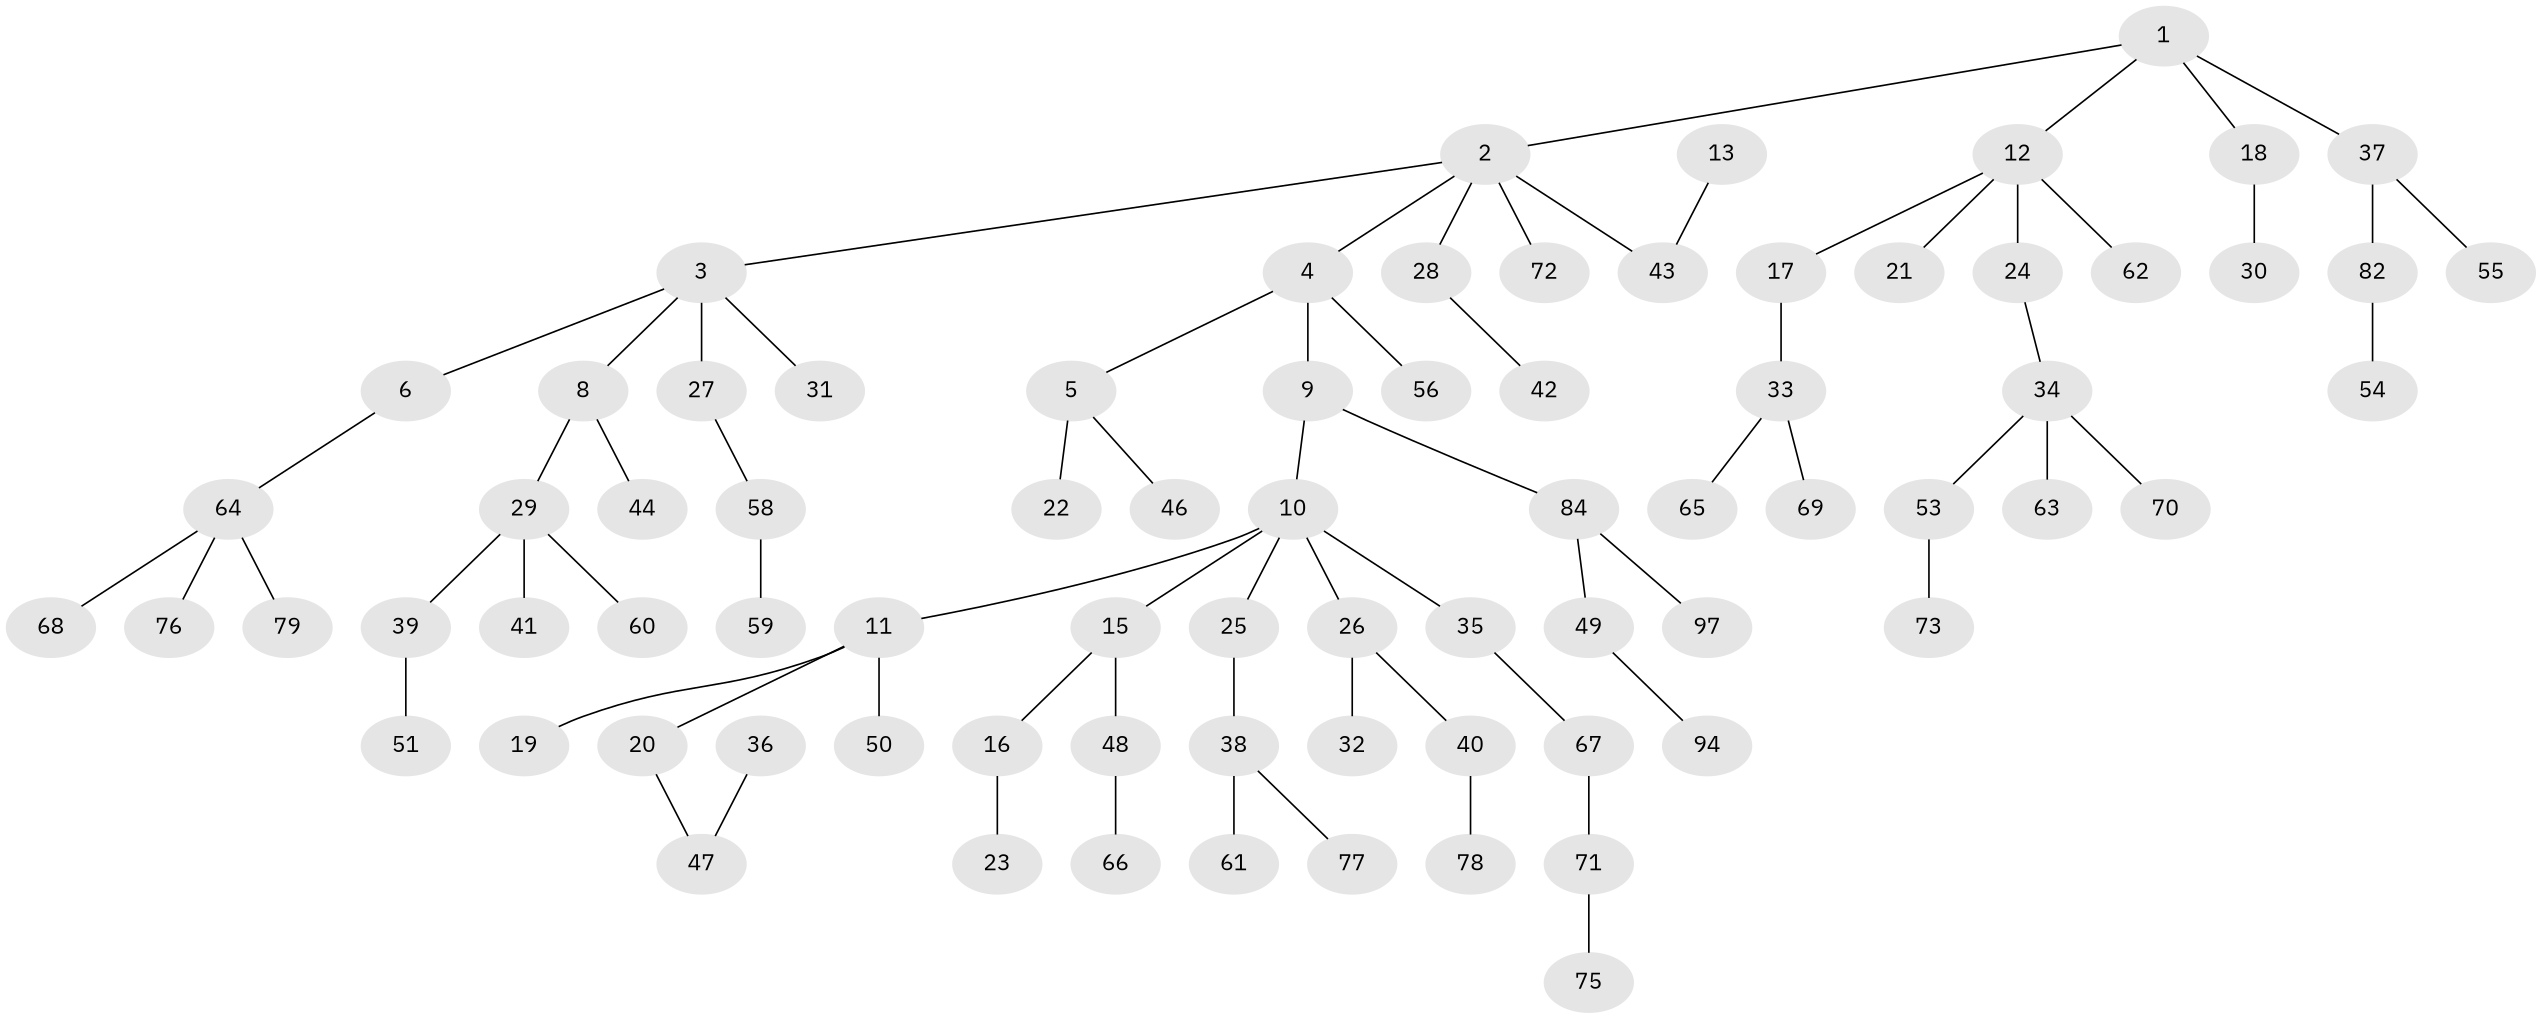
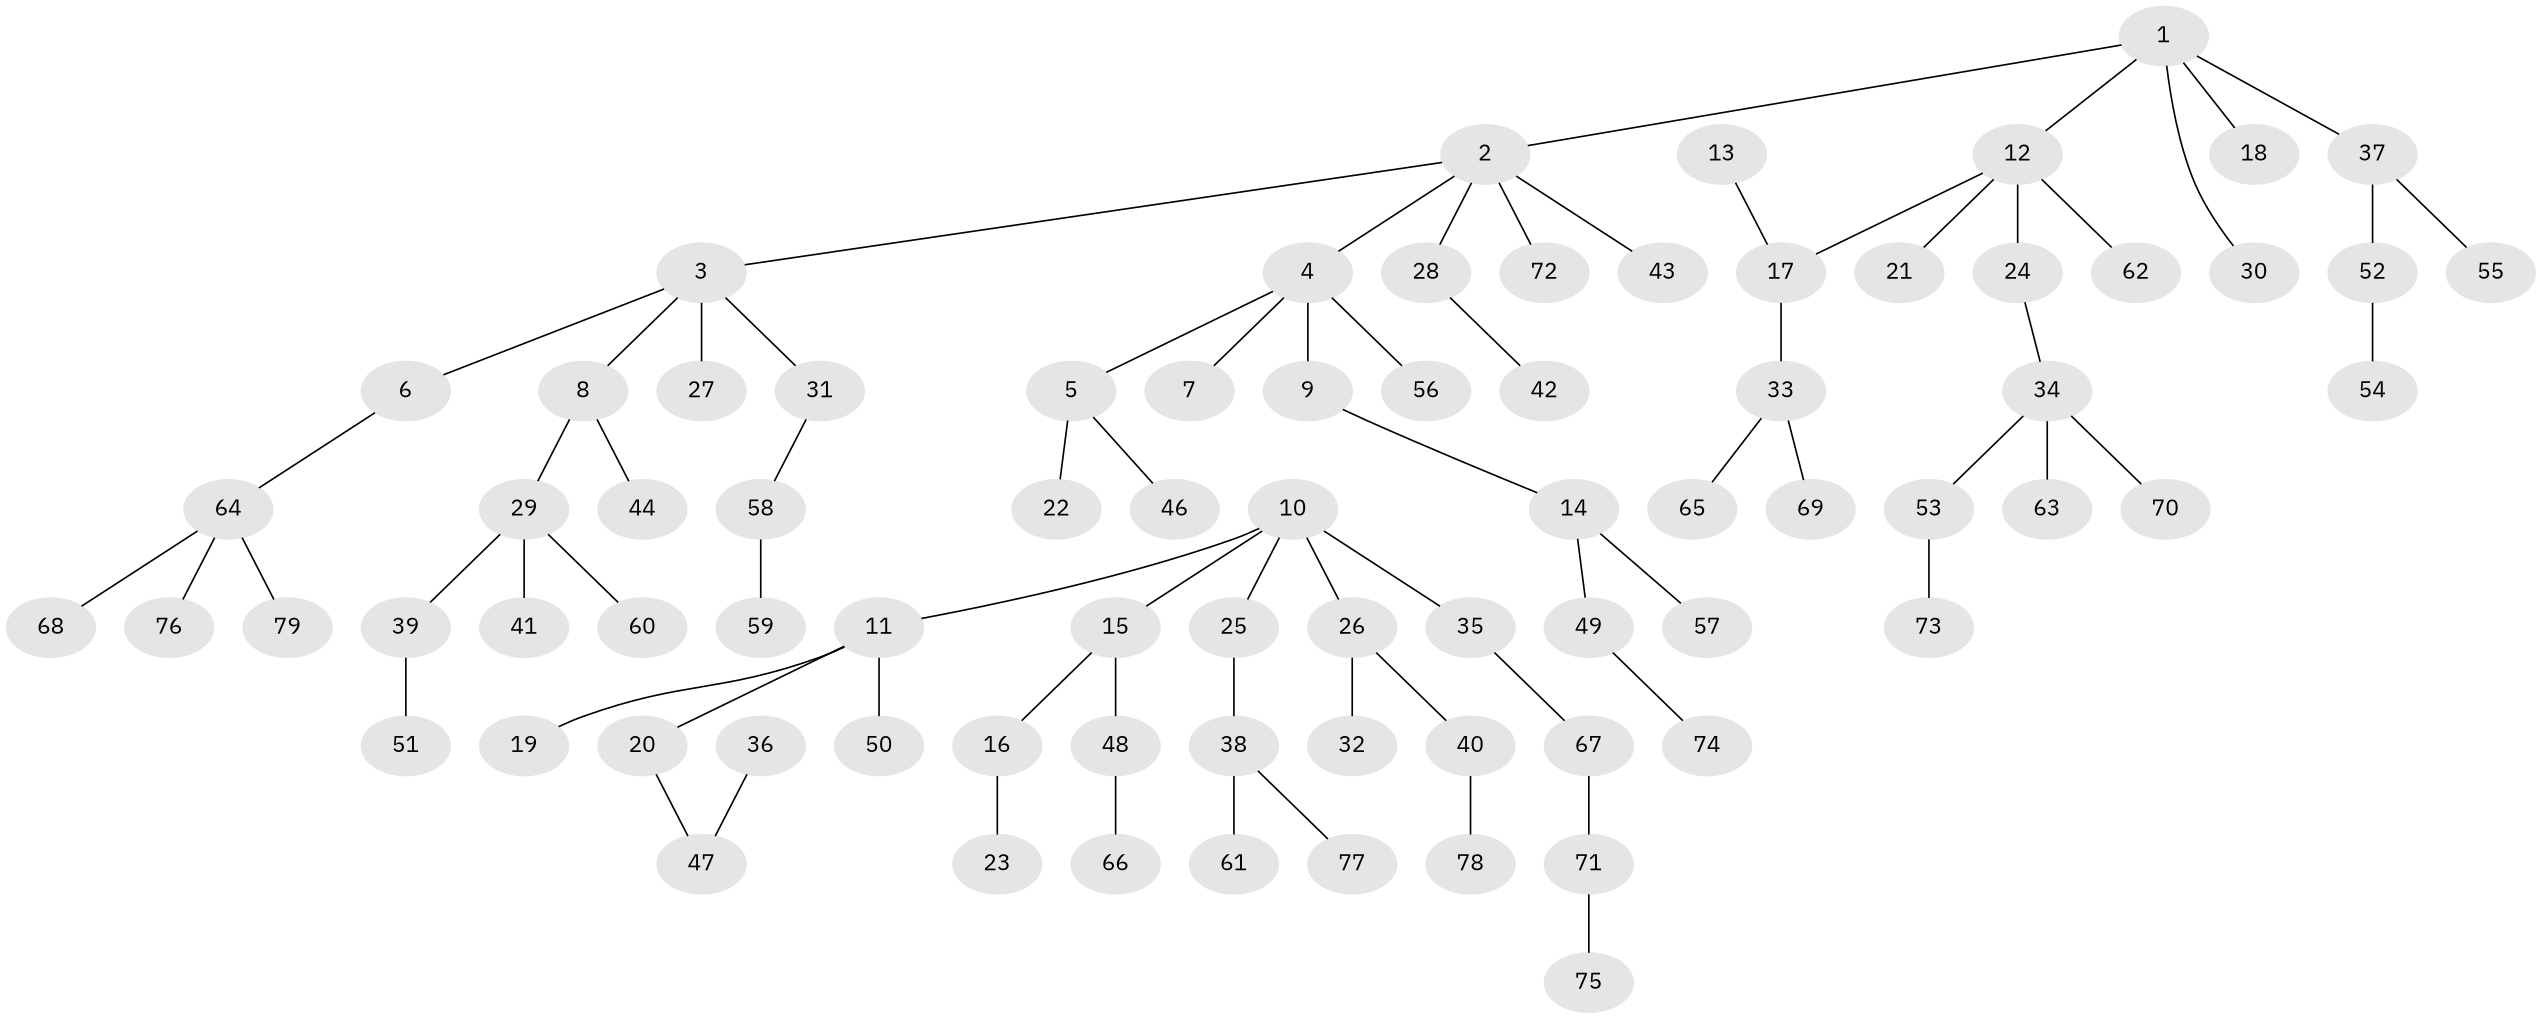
(1692, 214) -> (1752, 214)
(2254, 214) -> (2187, 161)
(2373, 273) -> (2373, 273)
none -> (1190, 391)
(731, 450) -> (790, 450)
(1301, 450) -> none
(1574, 509) -> (1574, 509)
(1707, 628) -> (1707, 628)
(1707, 746) -> (1707, 746)
